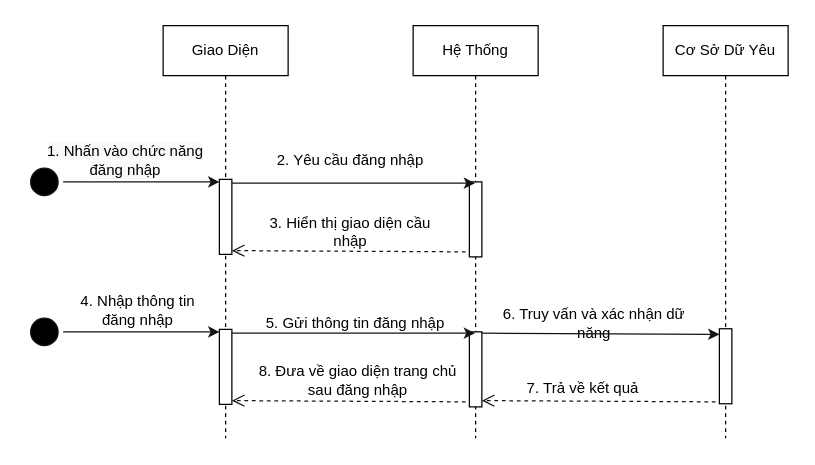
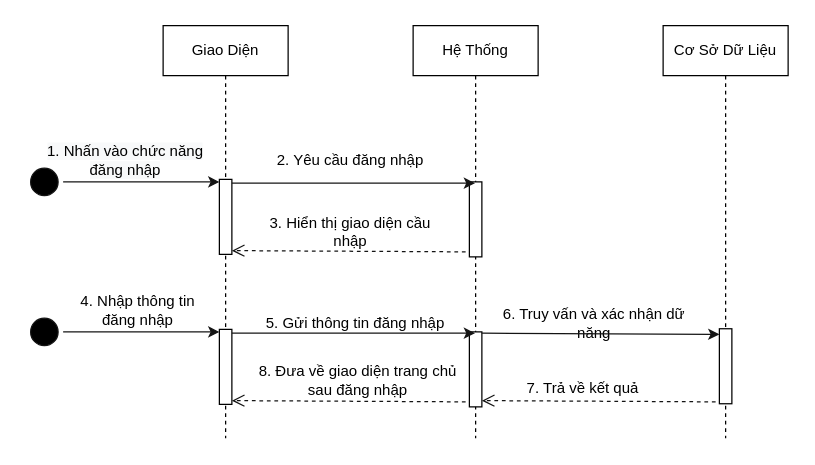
(726, 51) -> (726, 51)
